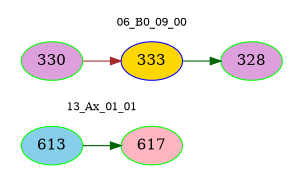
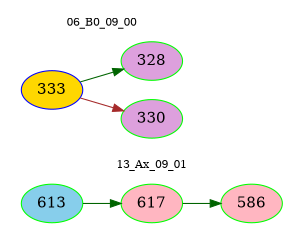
(97, 61) -> (97, 103)
(102, 108) -> (152, 165)
none -> (252, 203)
